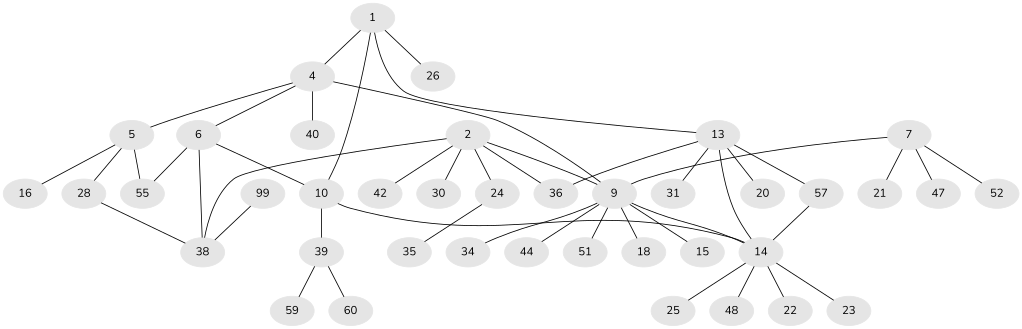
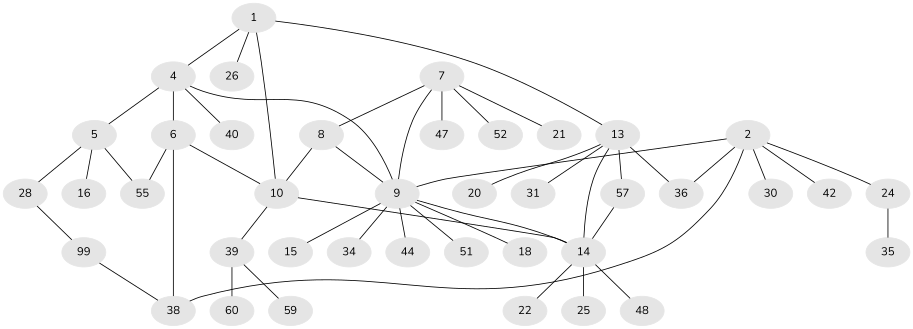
none -> (321, 135)
(143, 223) -> (54, 223)
(849, 311) -> none
